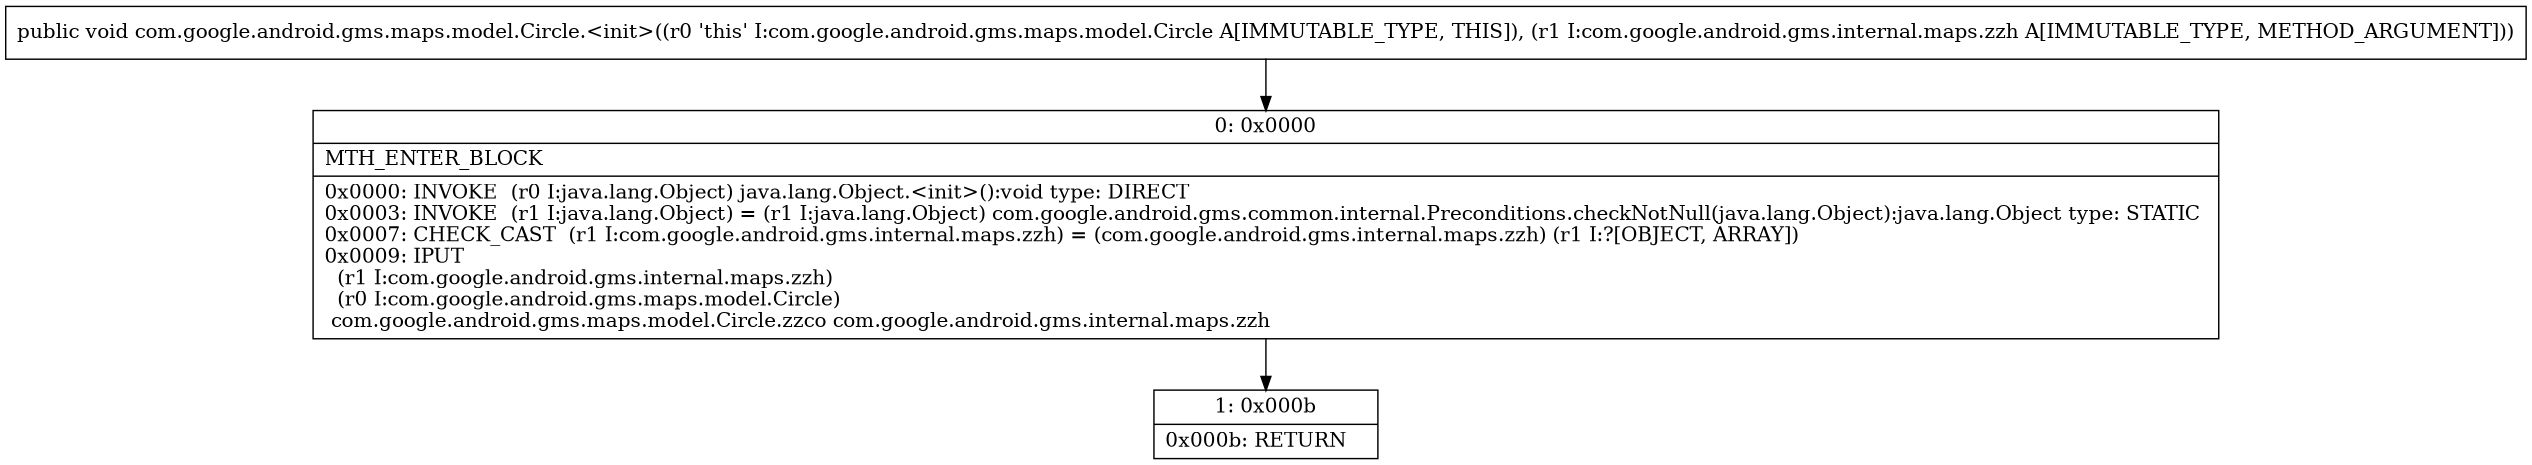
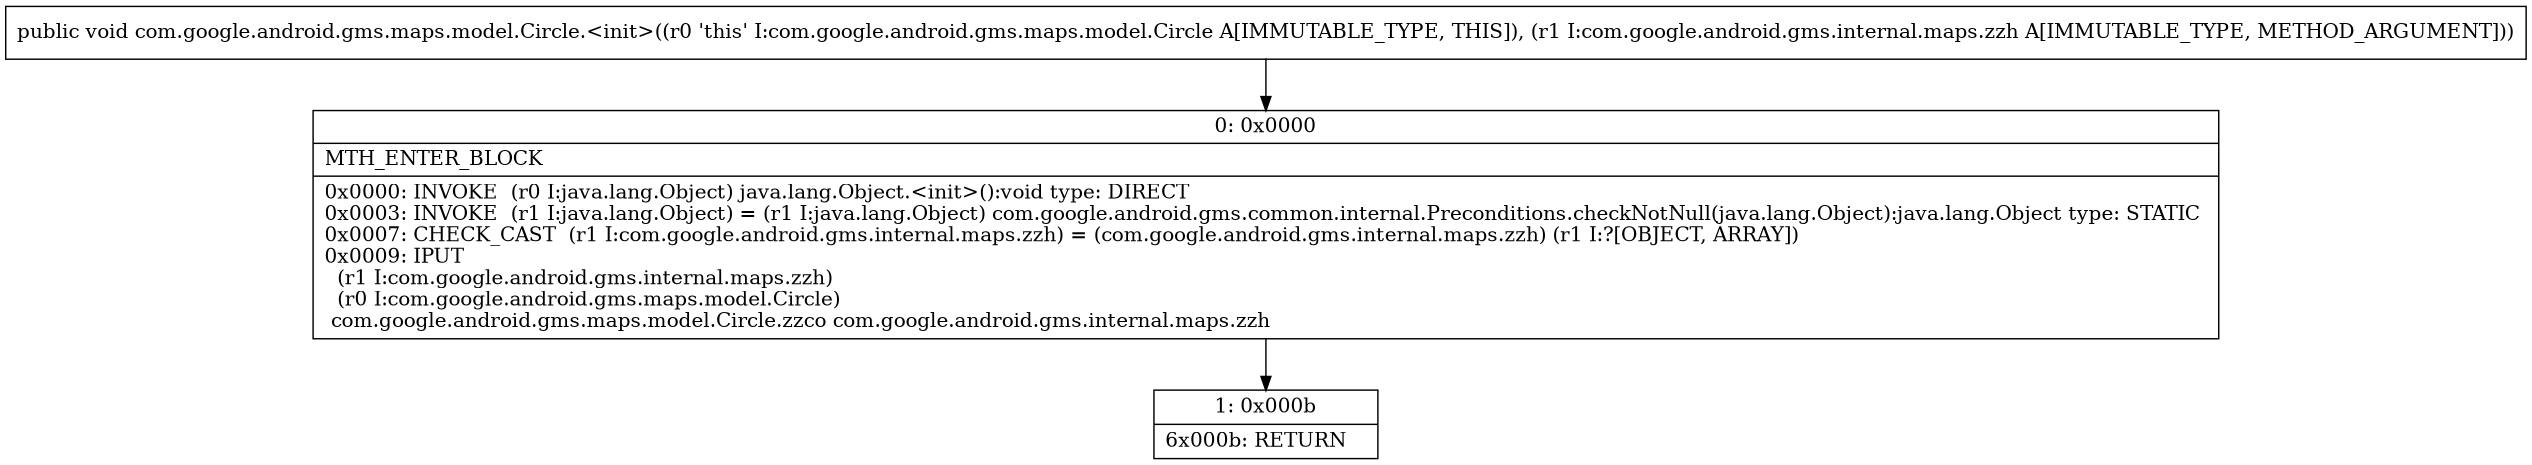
(1266, 441) -> (1266, 441)
